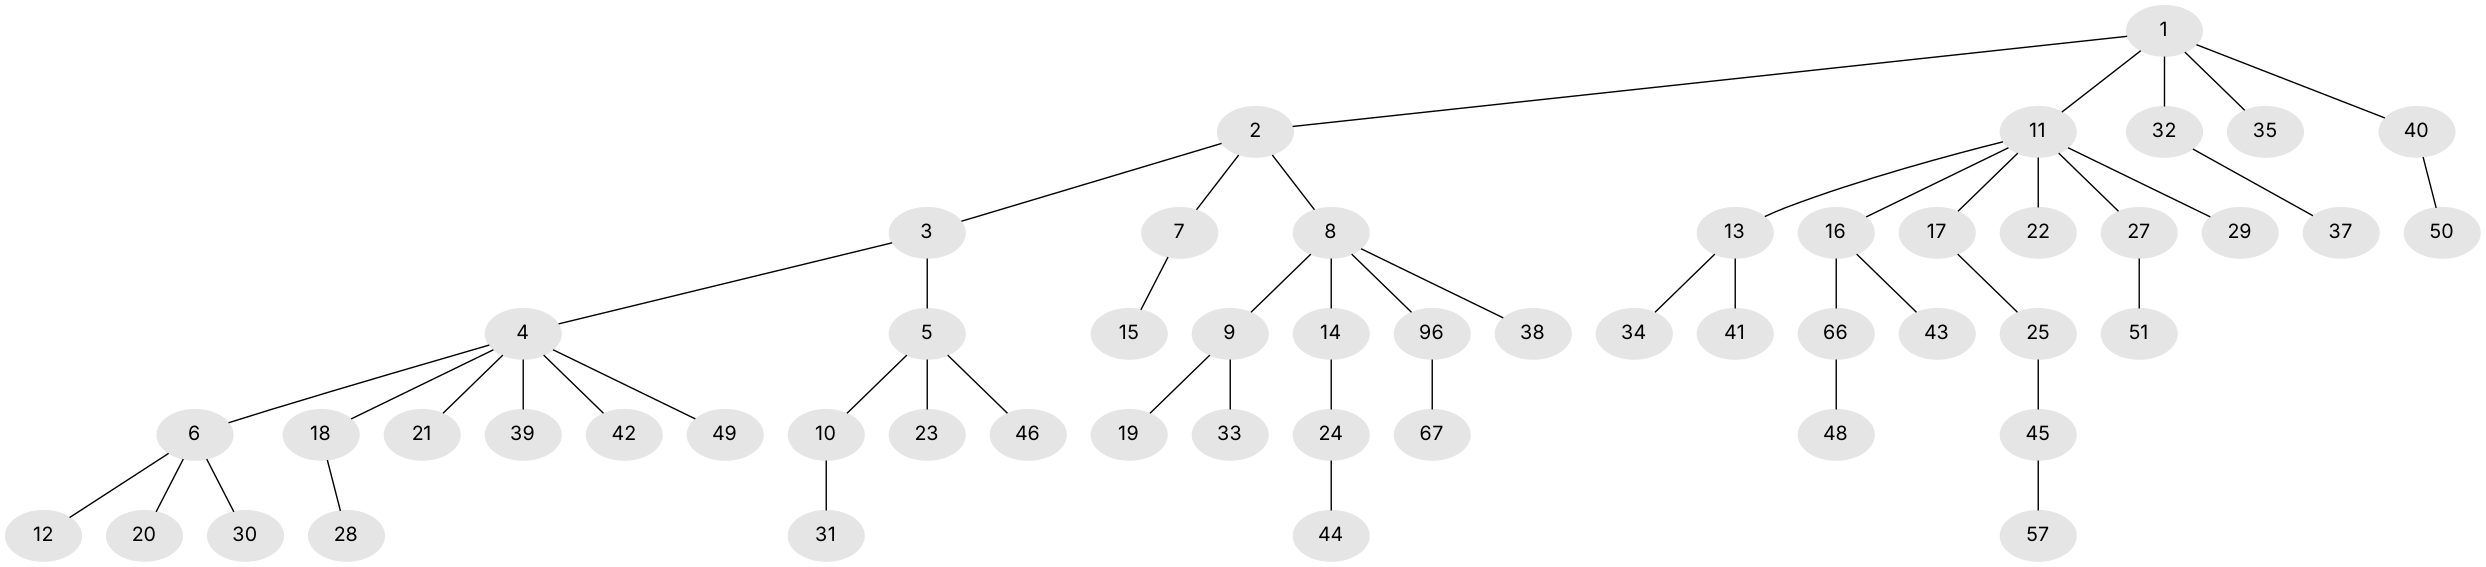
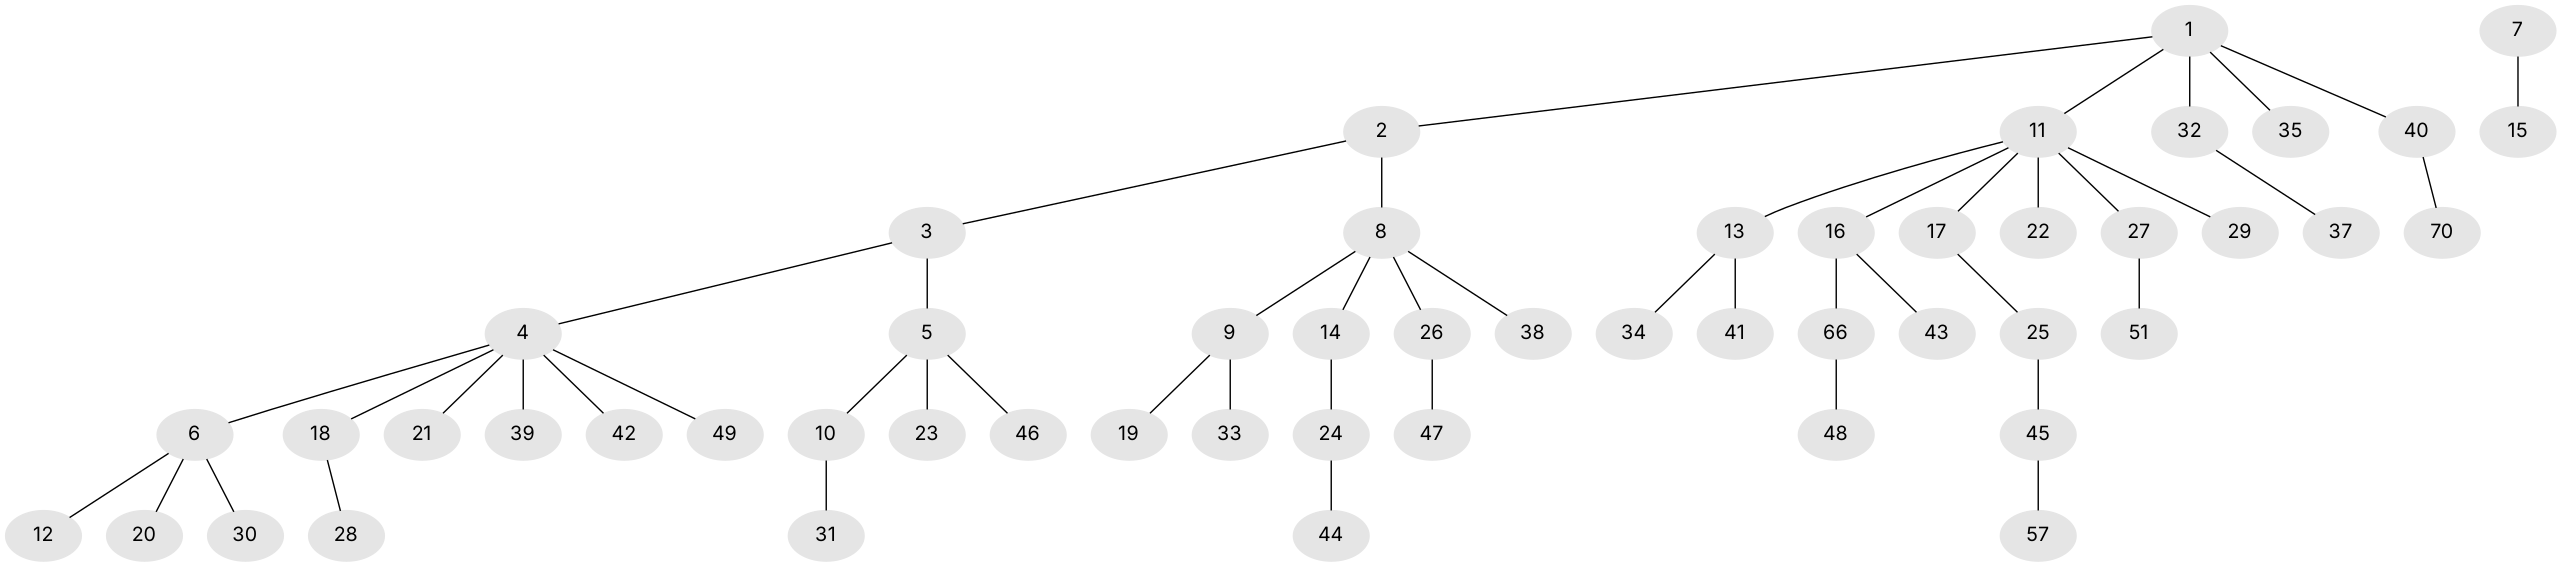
(1218, 182) -> none
(2442, 233) -> (2442, 233)
(1432, 334) -> (1432, 334)
(1432, 435) -> (1432, 435)
